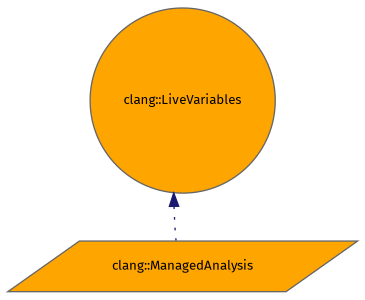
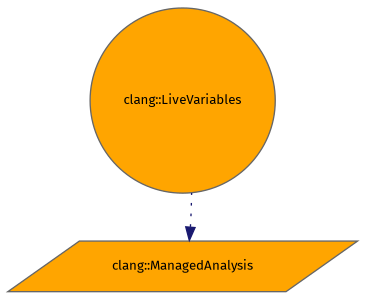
(175, 223) -> (191, 210)
